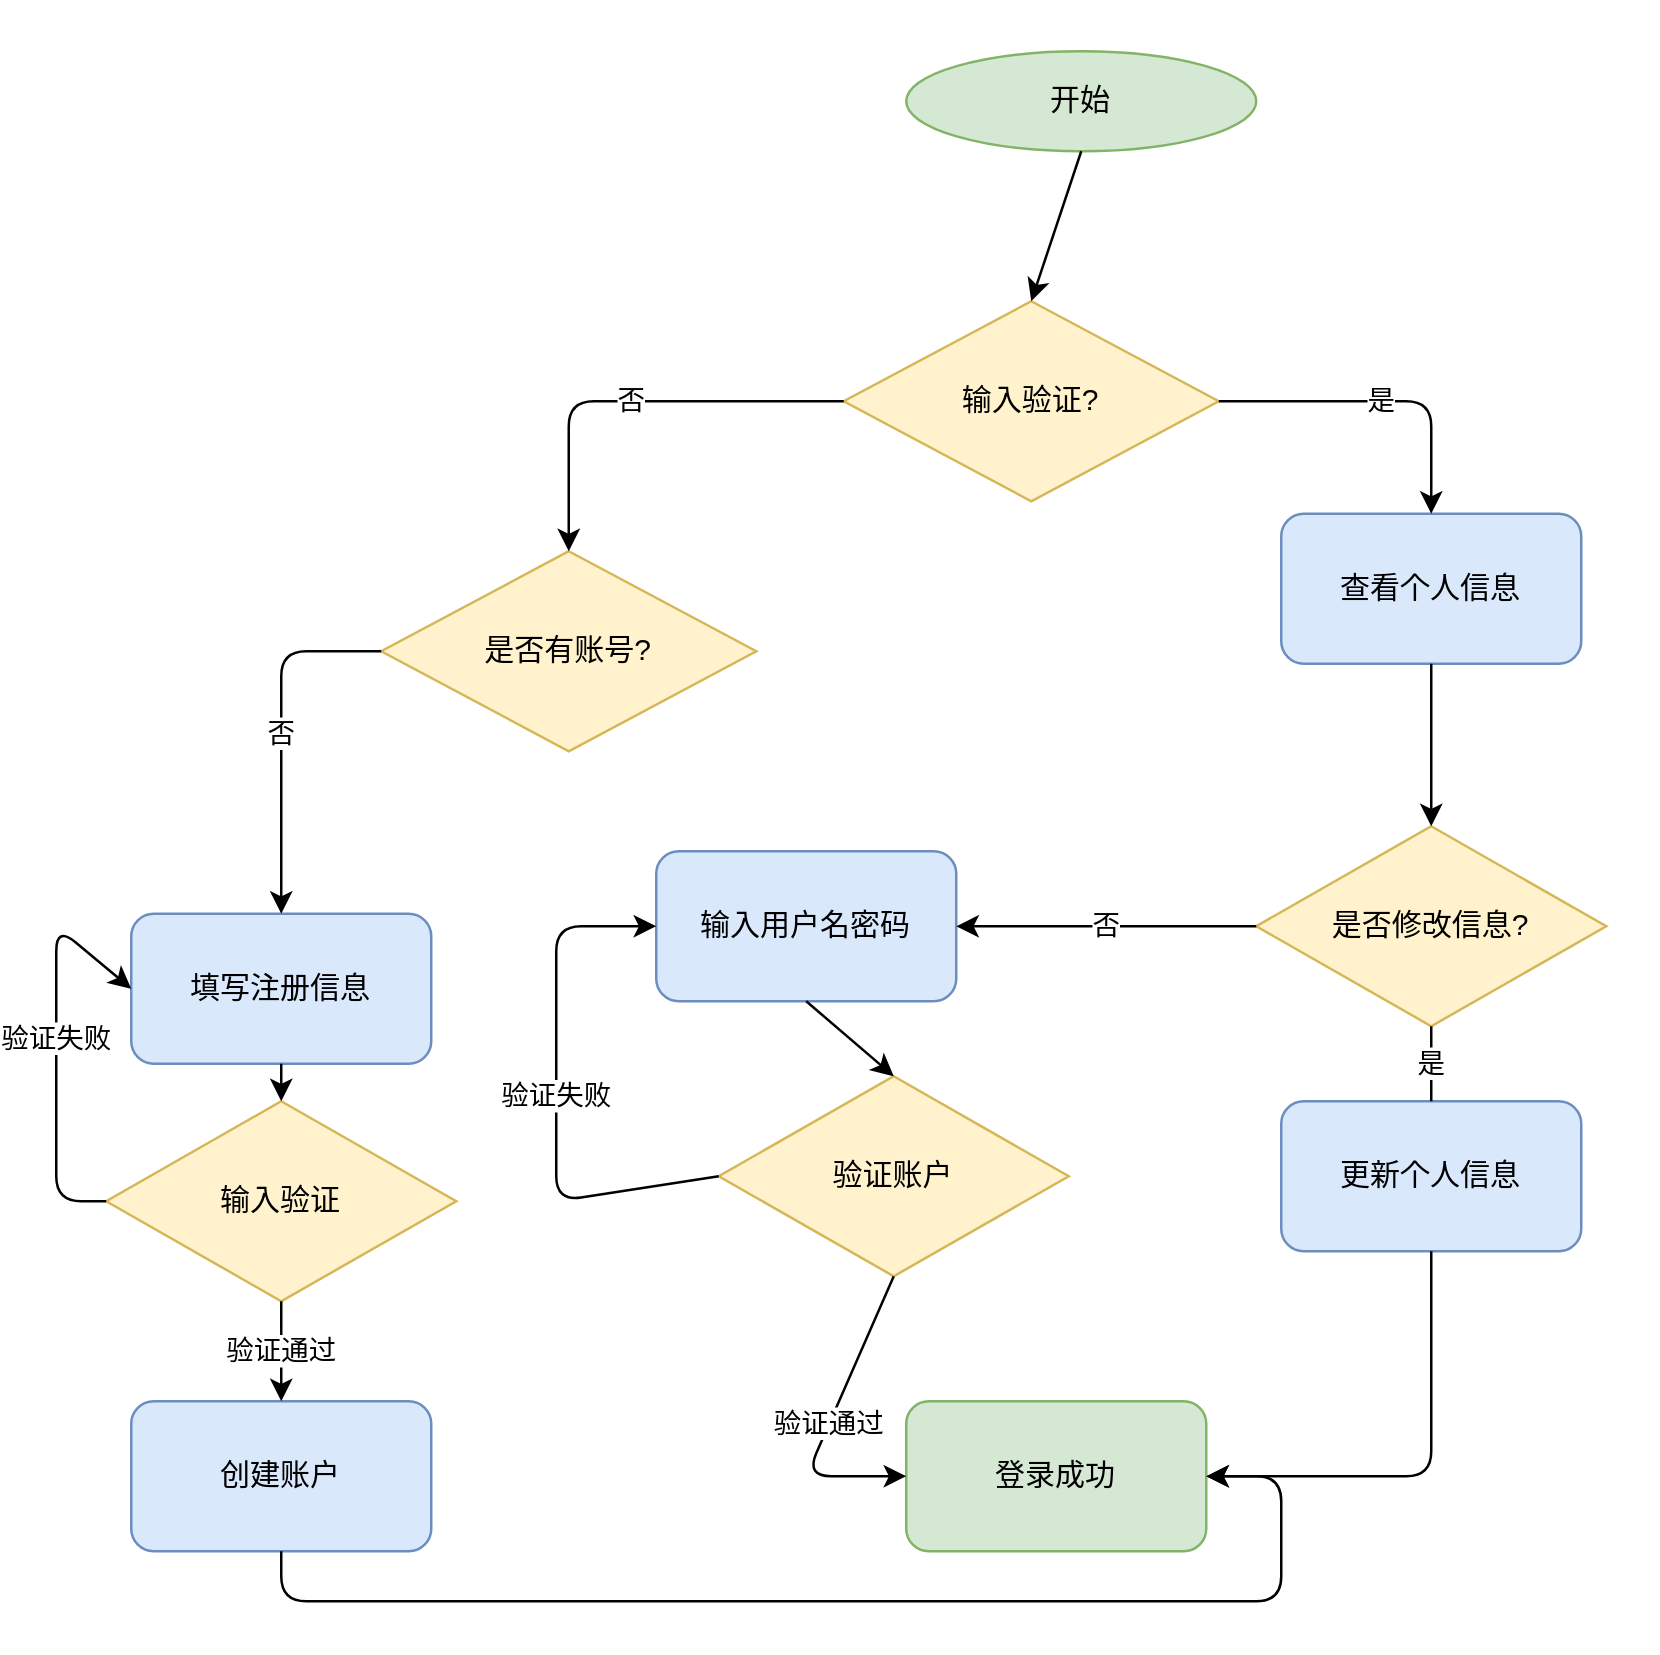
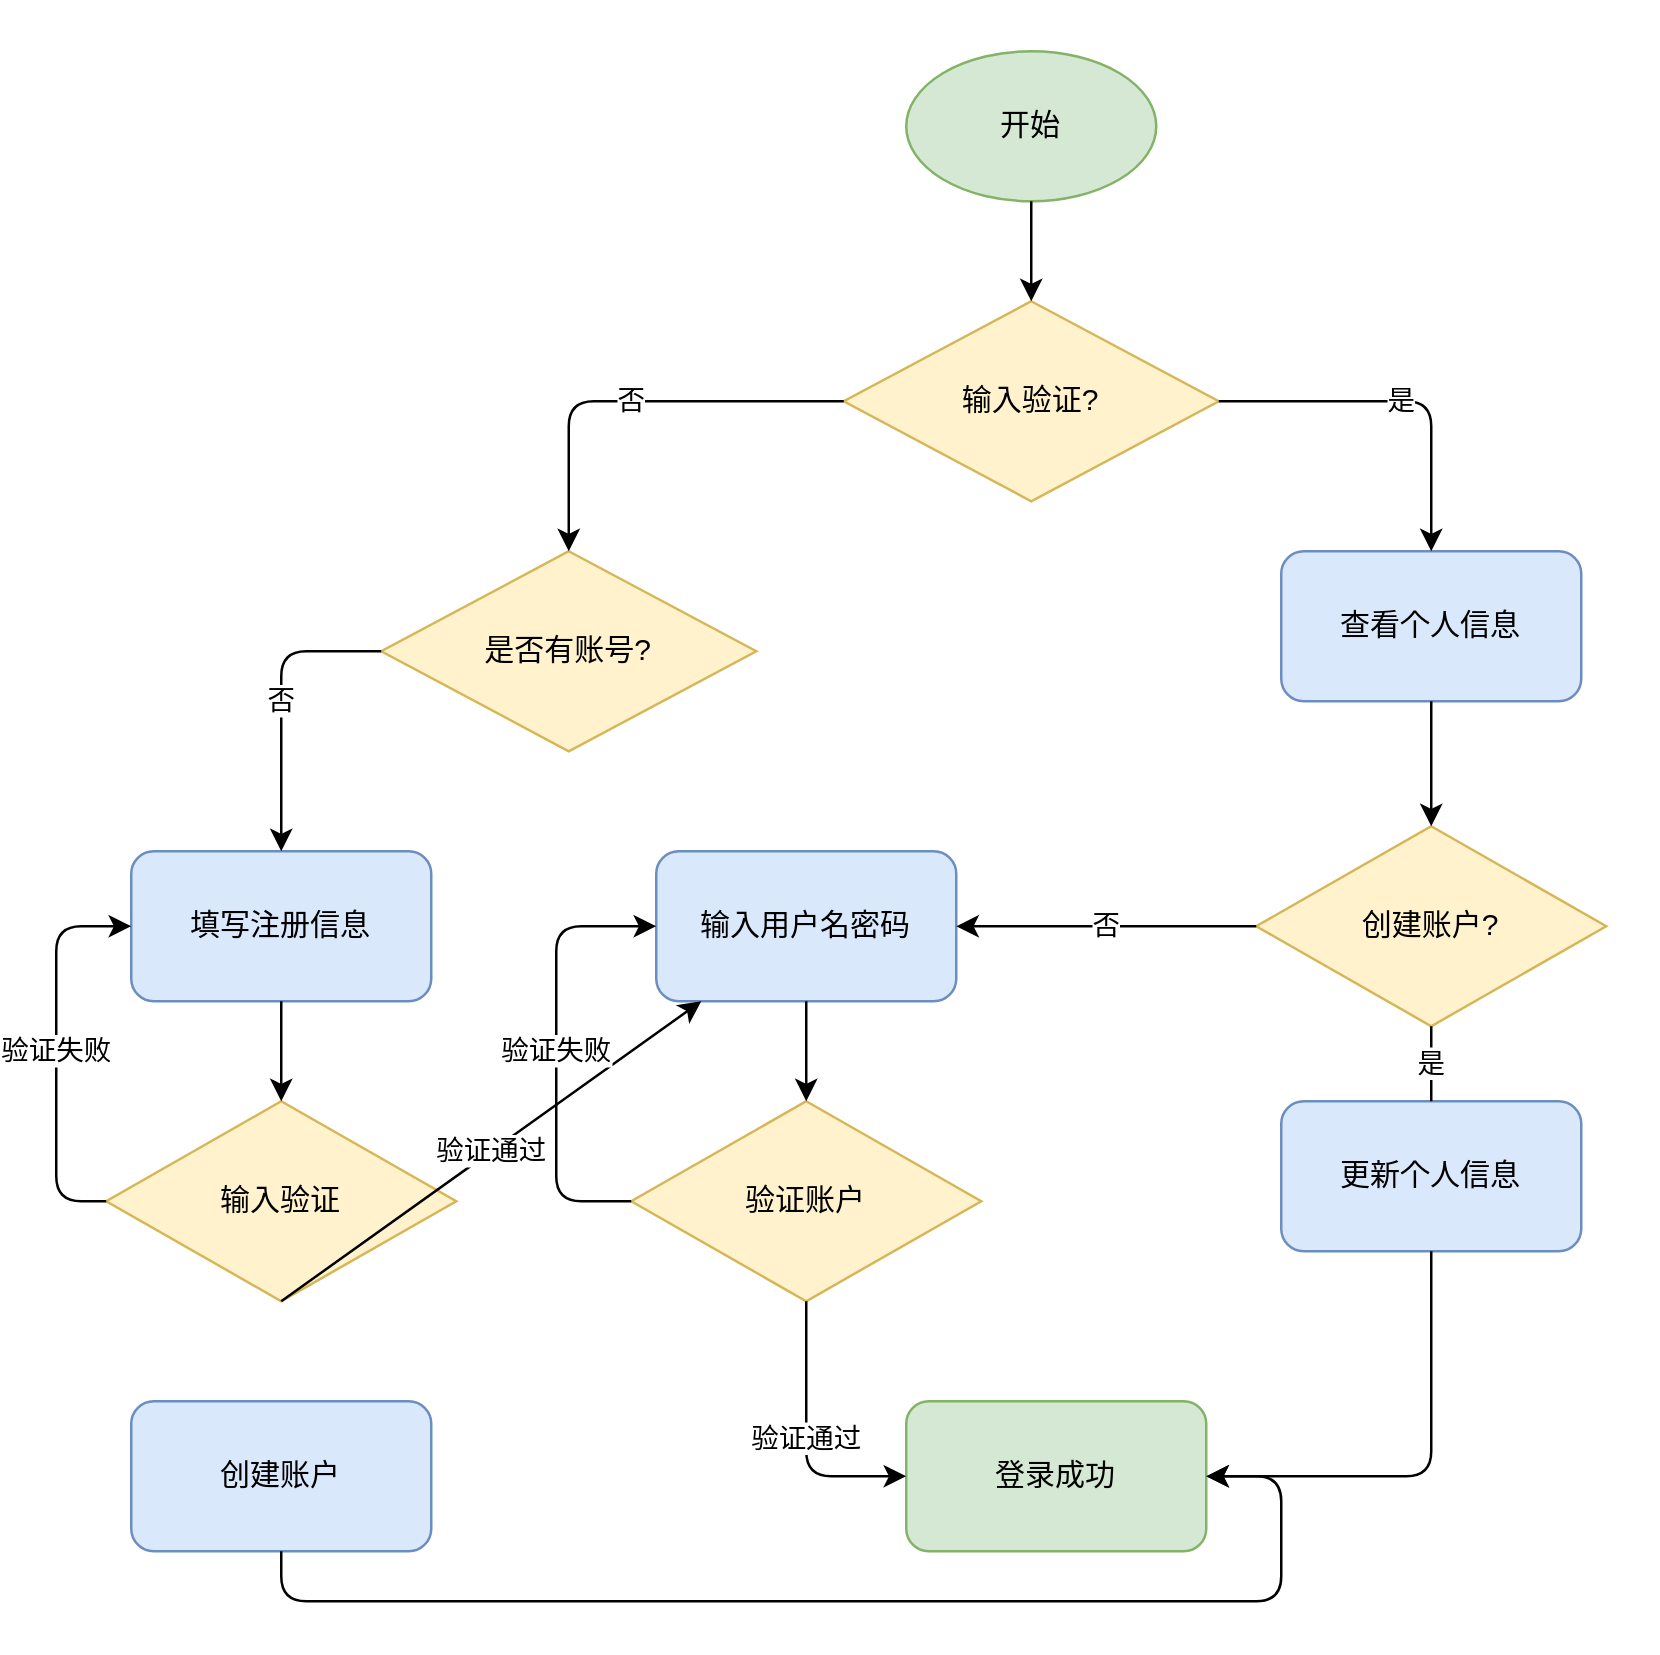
(1081, 101) -> (1031, 126)
(1431, 589) -> (1431, 626)
(1431, 926) -> (1431, 926)
(281, 989) -> (281, 926)
(894, 1176) -> (806, 1201)
(281, 1342) -> (383, 1229)
